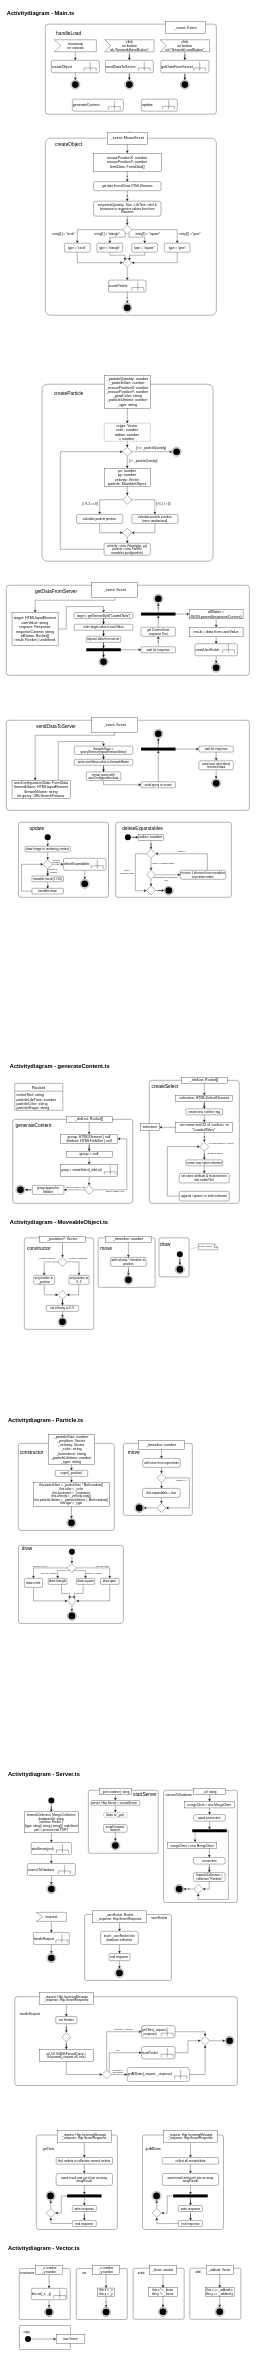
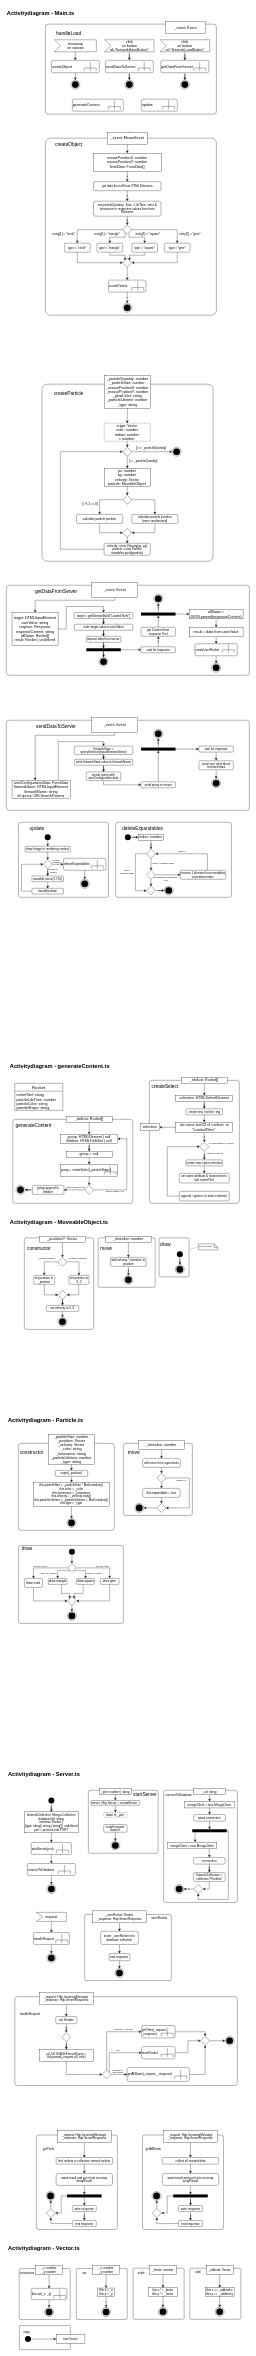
(163, 504) -> none
(104, 762) -> (104, 762)
(86, 1170) -> (89, 1170)
